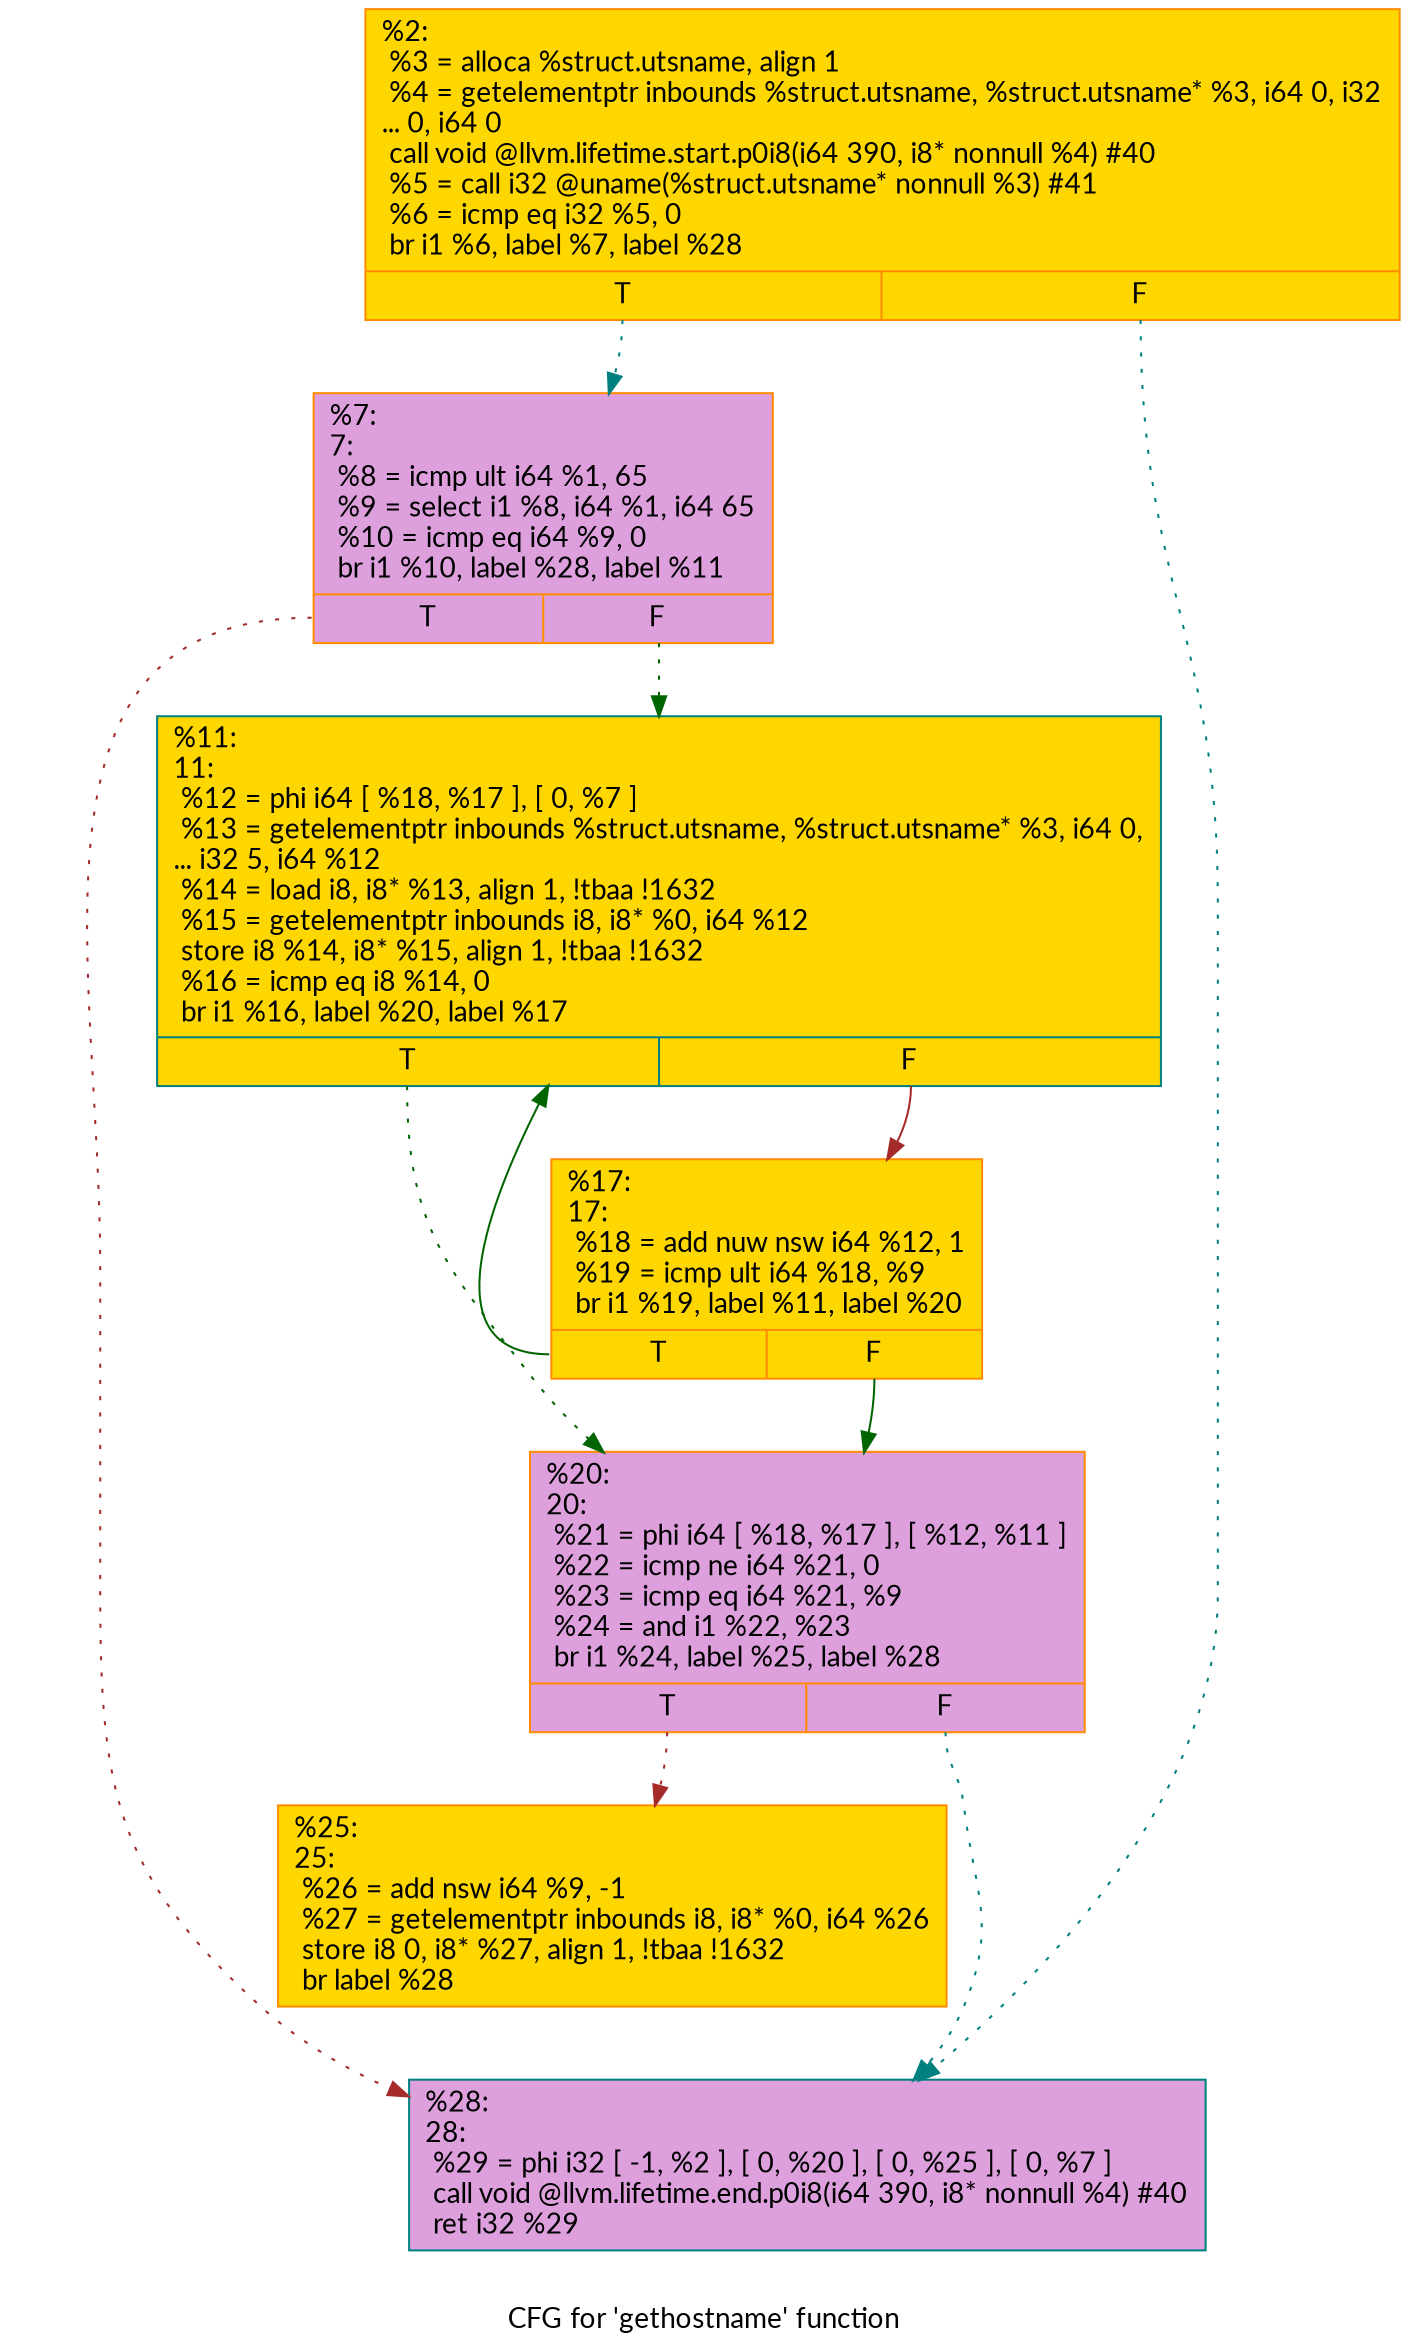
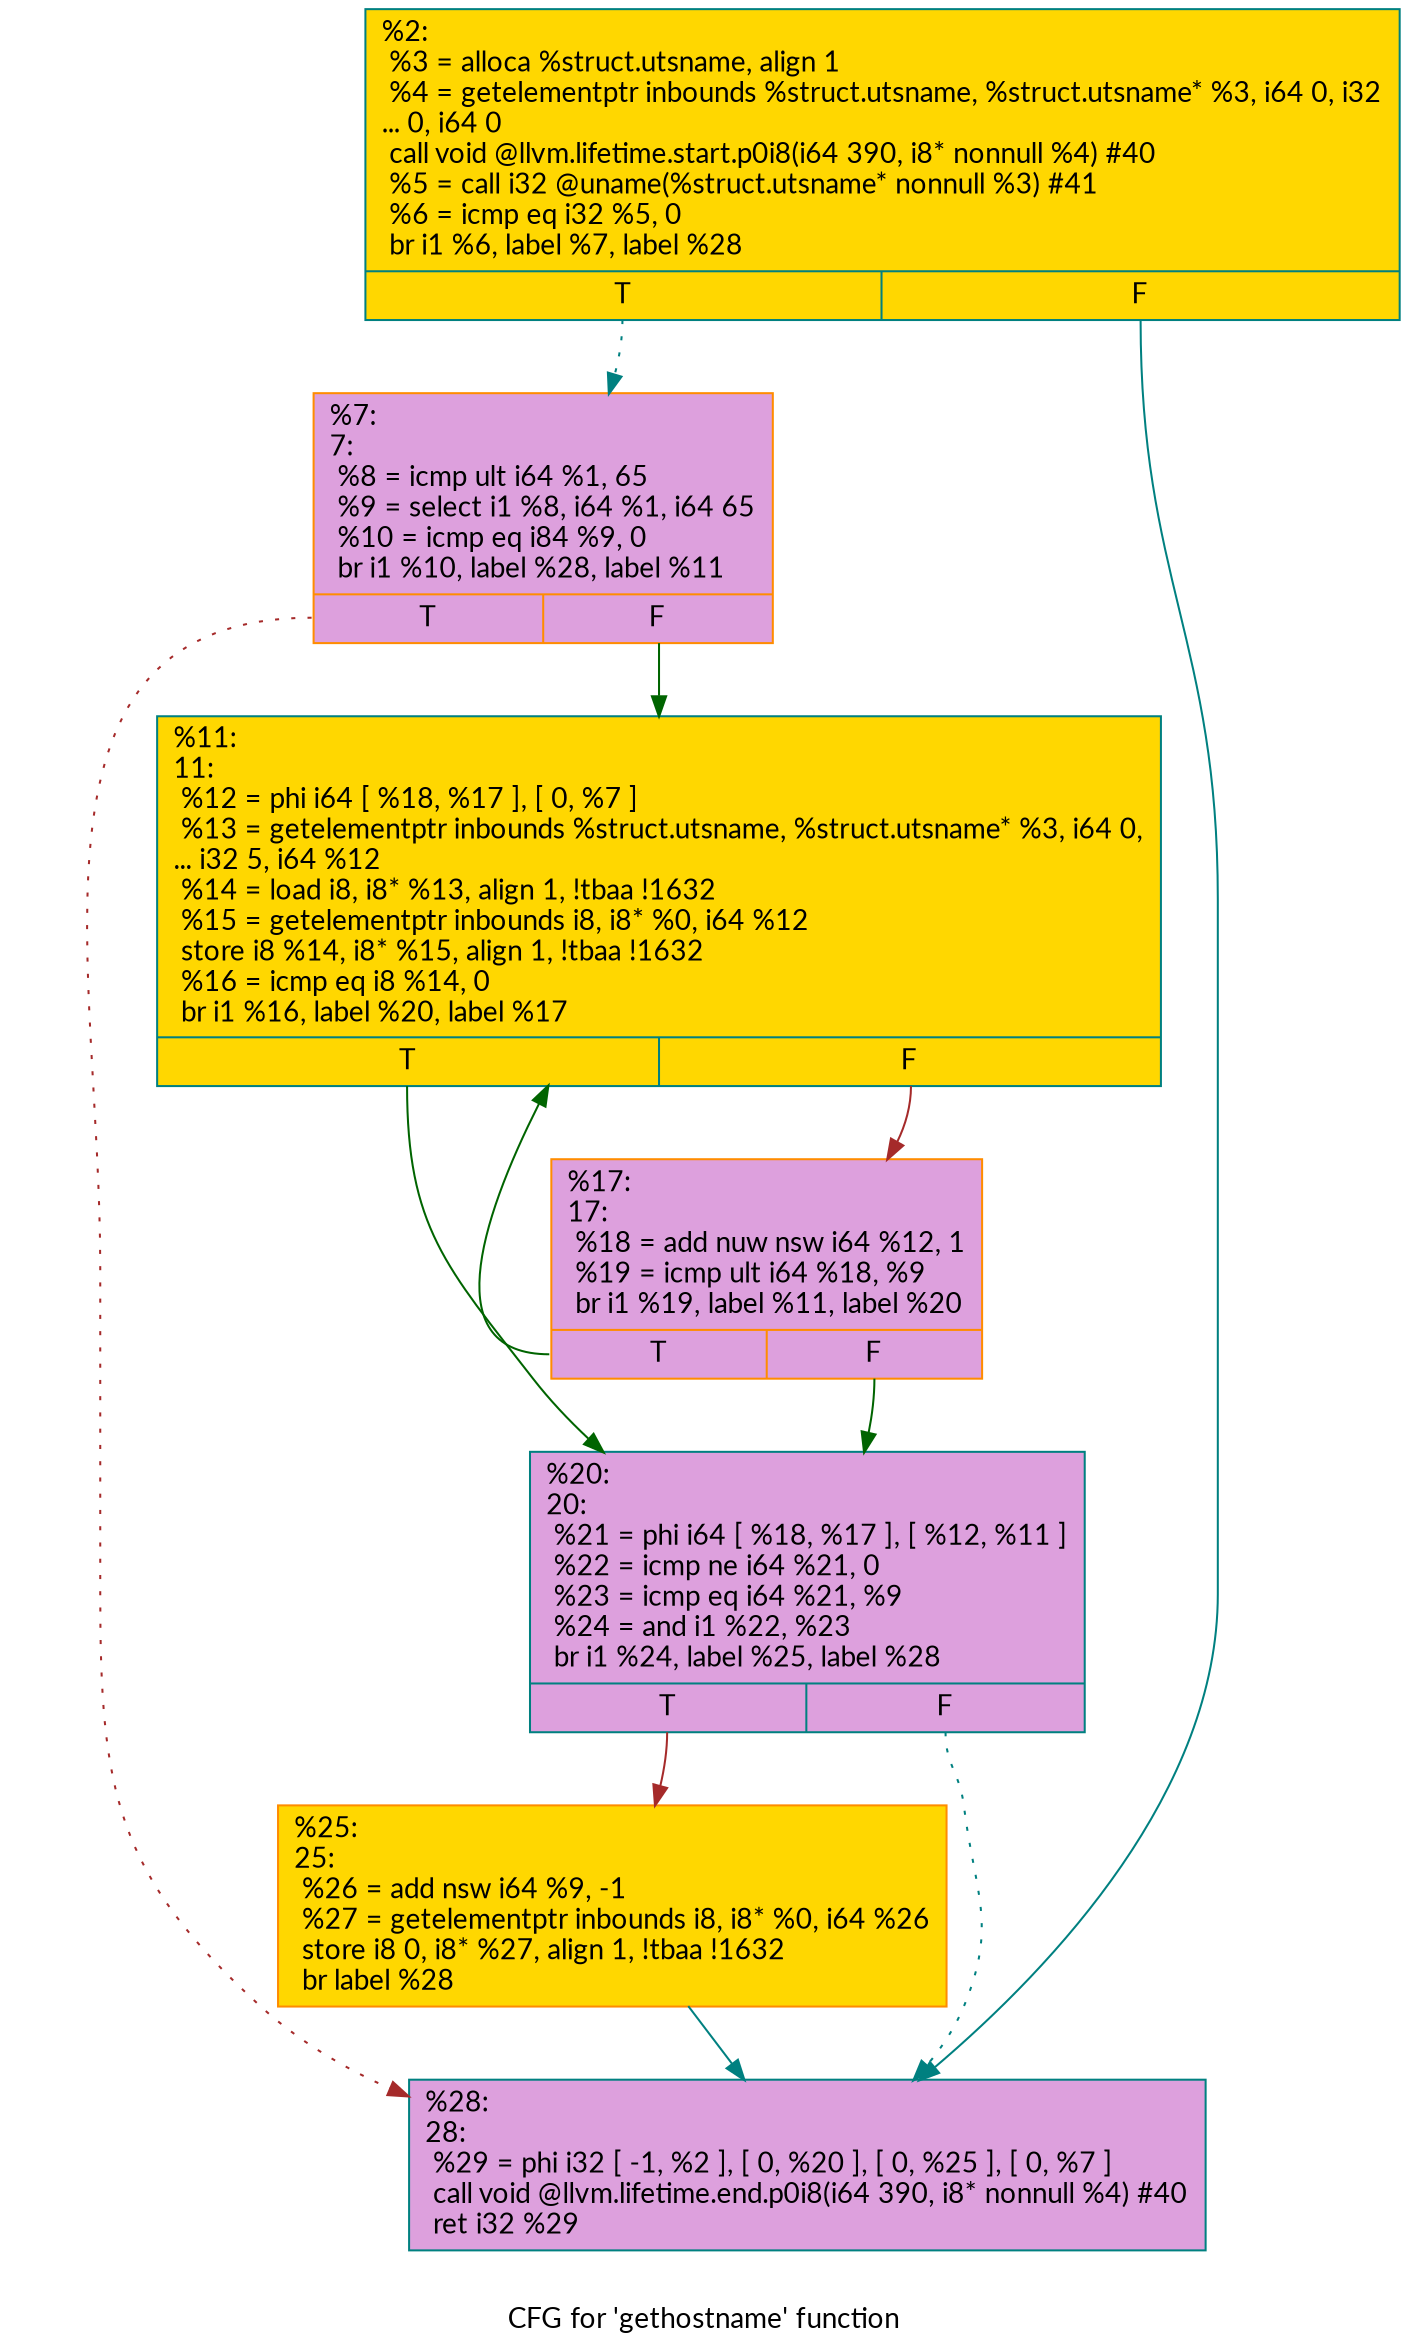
(883, 165) -> (883, 165)
(489, 538) -> (489, 538)
(659, 669) -> (659, 669)
(1218, 1238) -> (1218, 1238)
(767, 1269) -> (767, 1269)
(459, 1280) -> (459, 1280)
(807, 1592) -> (807, 1592)
(665, 1759) -> (665, 1759)
none -> (710, 2035)
